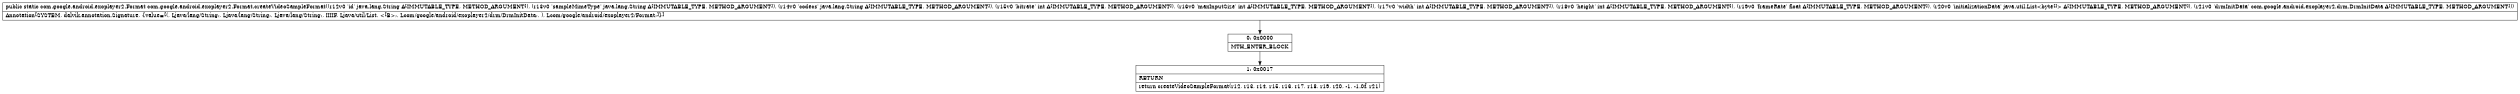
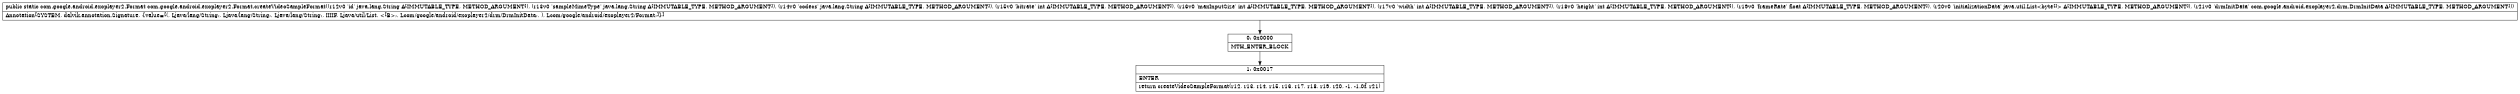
(1151, 78) -> (1149, 78)
